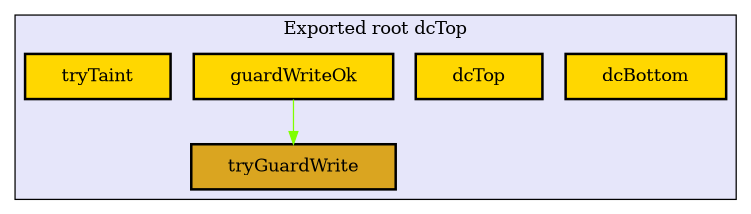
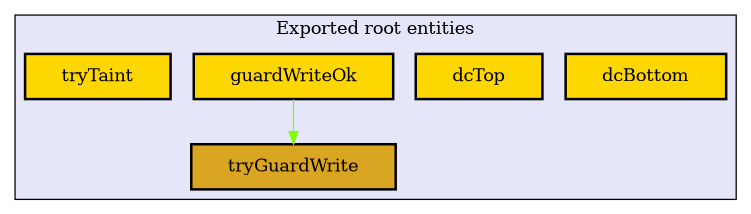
(376, 29) -> (376, 29)
